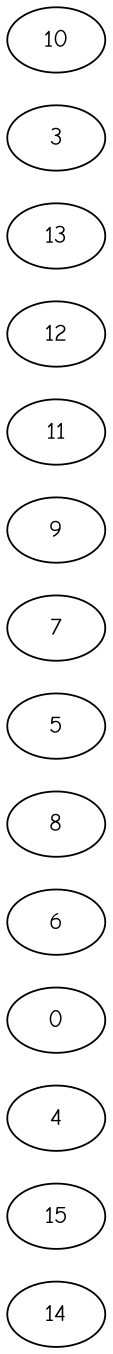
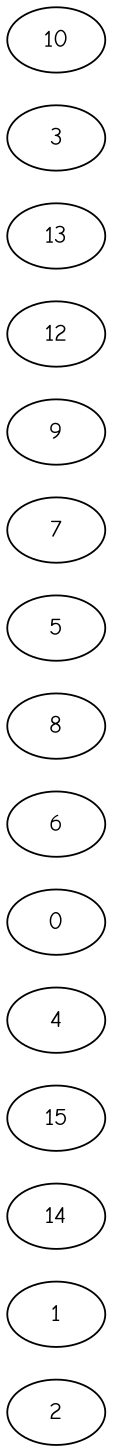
(56, 432) -> none
none -> (56, 1314)
none -> (56, 1412)
